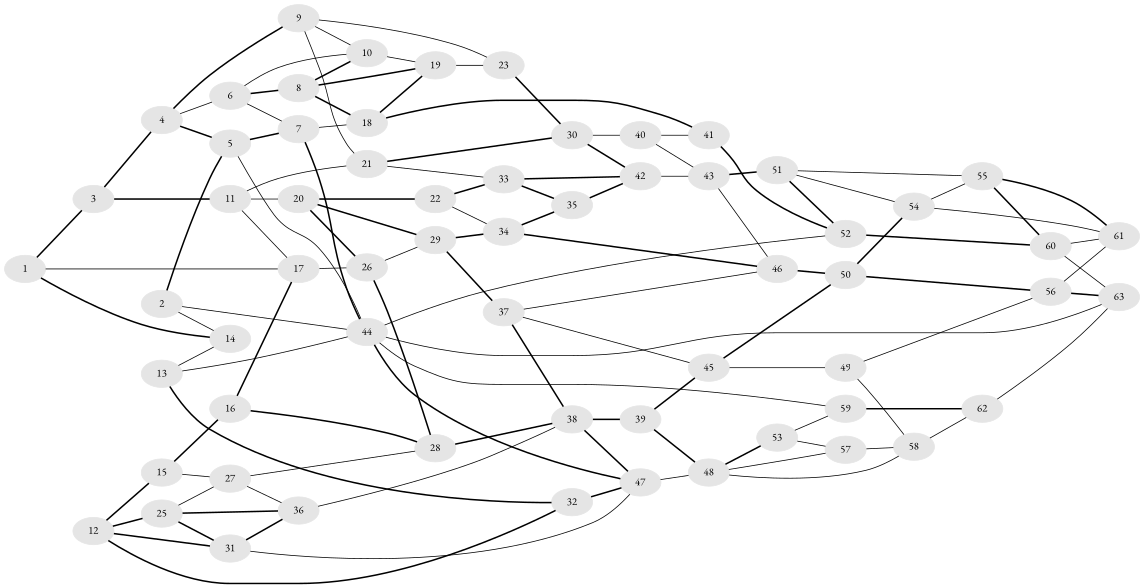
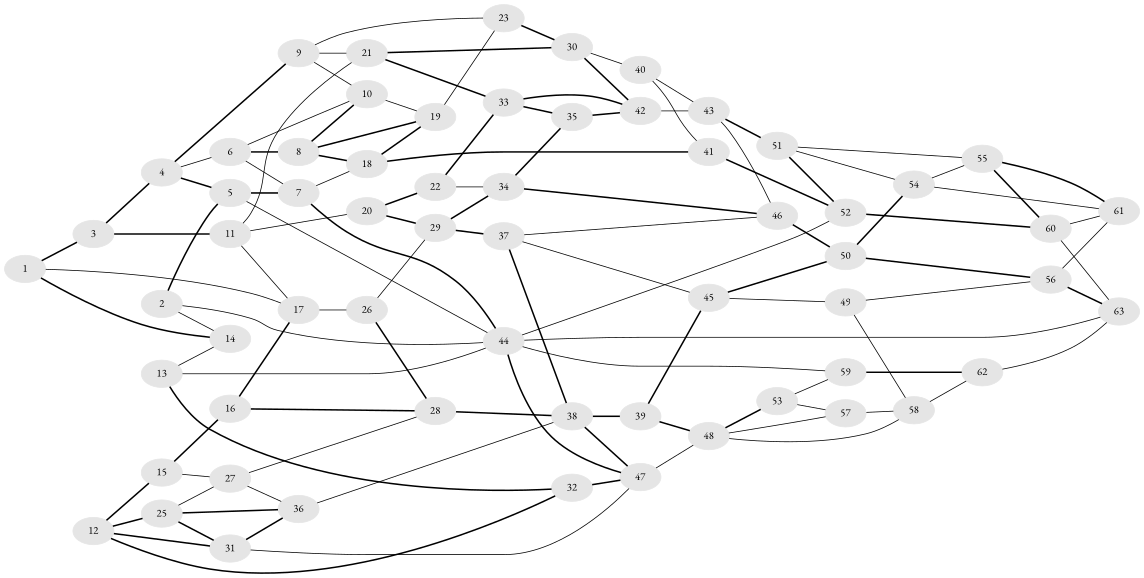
(435, 172) -> (435, 78)
(338, 239) -> none
